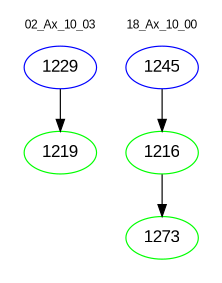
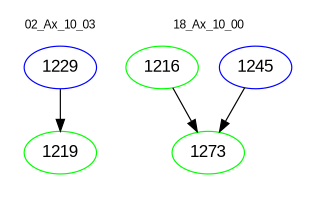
(162, 104) -> (235, 105)
